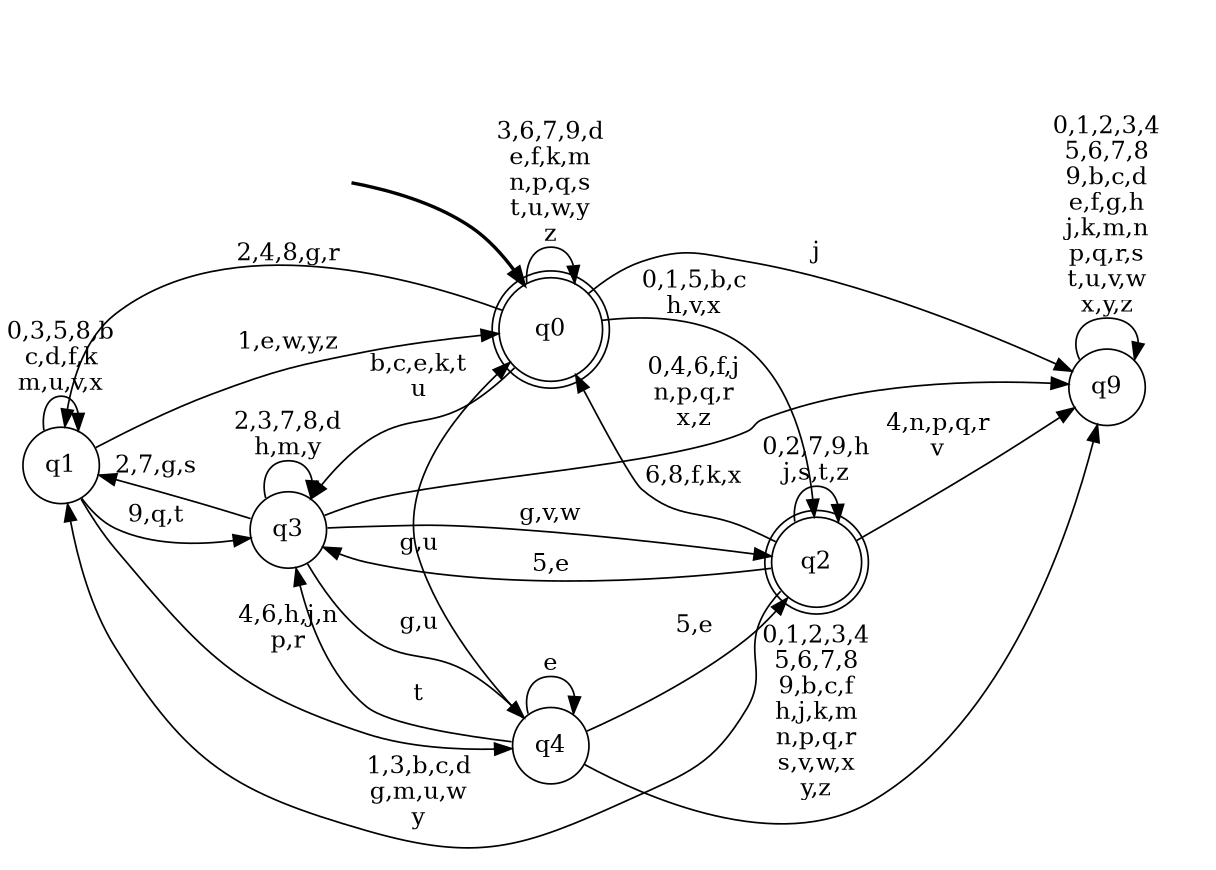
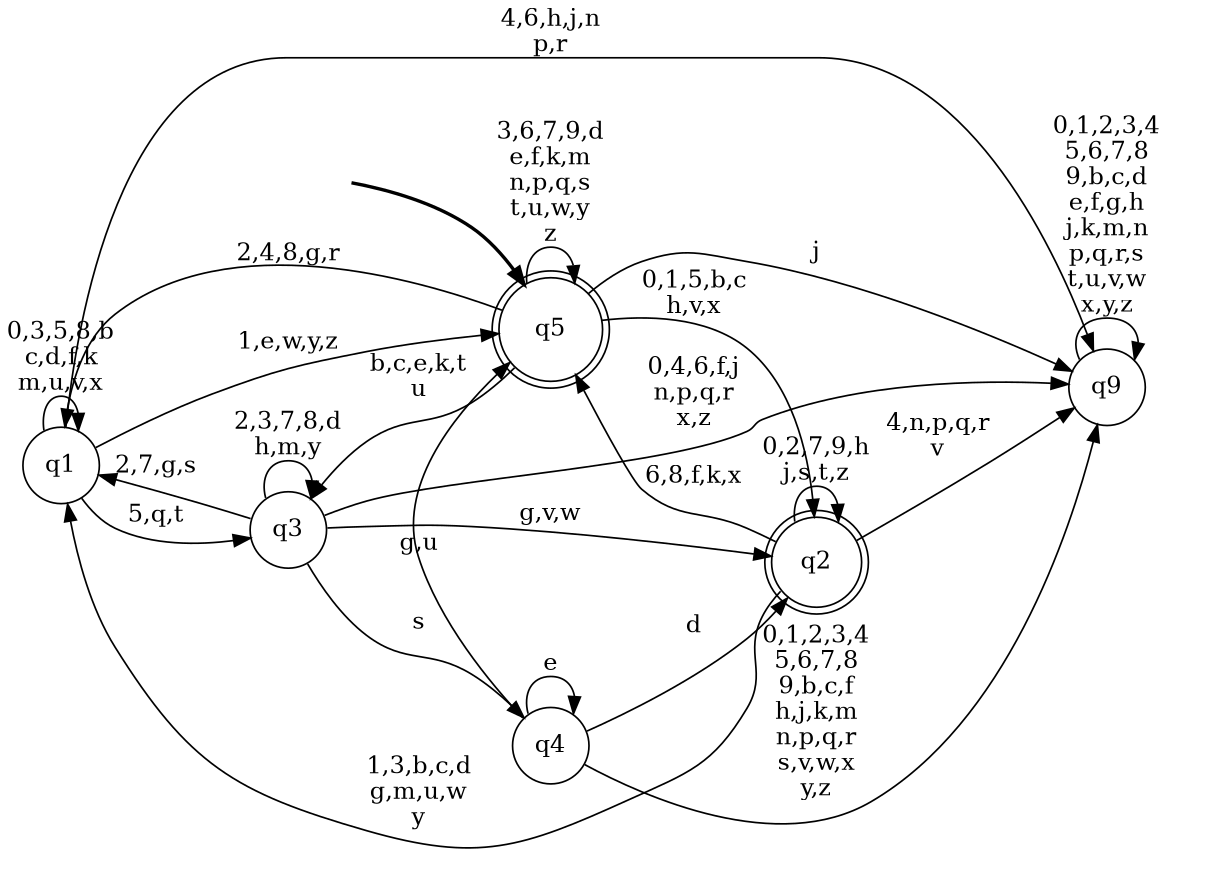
(551, 330) -> (551, 330)
(157, 516) -> (157, 516)
(554, 581) -> none
(419, 623) -> (419, 623)
(694, 626) -> (694, 626)
(253, 684) -> (523, 58)
(371, 709) -> none
